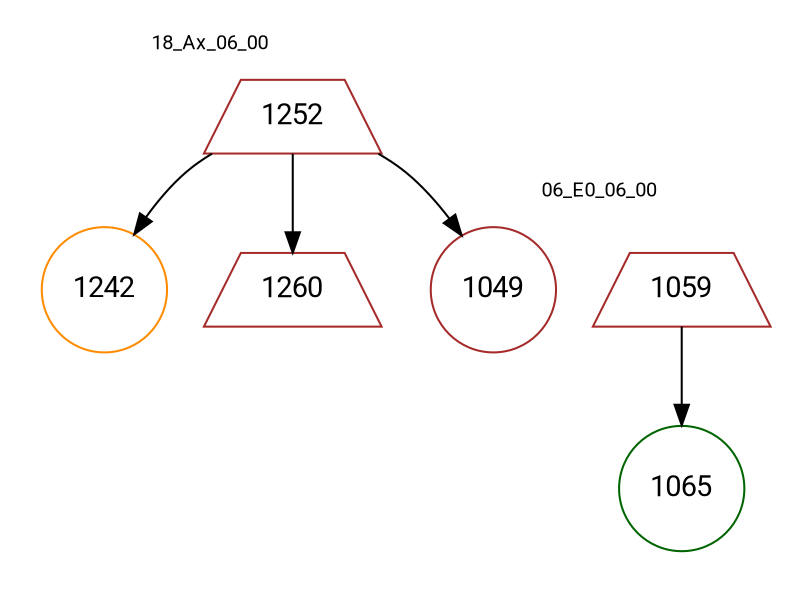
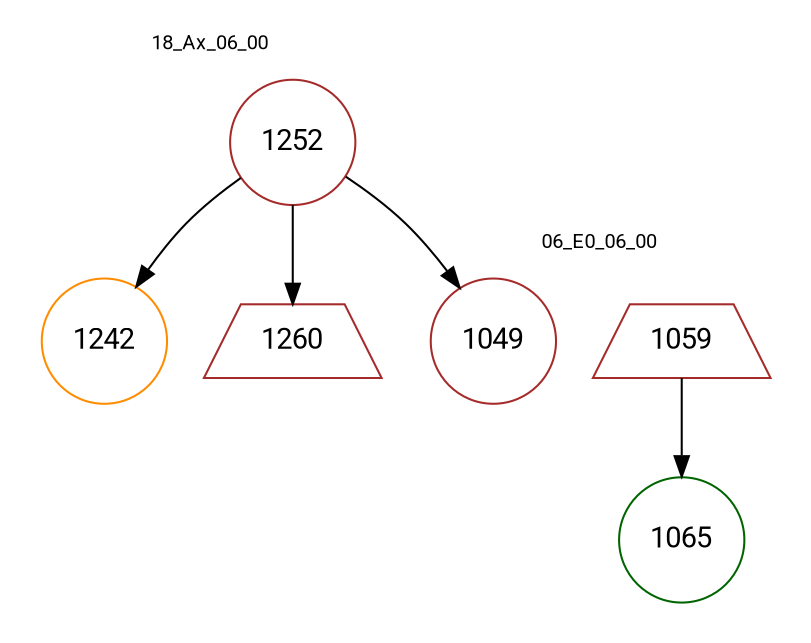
(293, 117) -> (293, 142)
